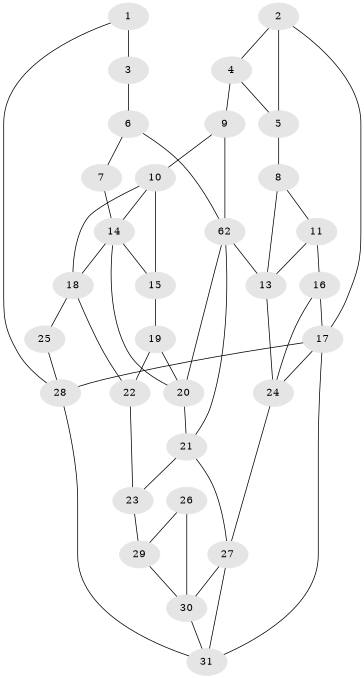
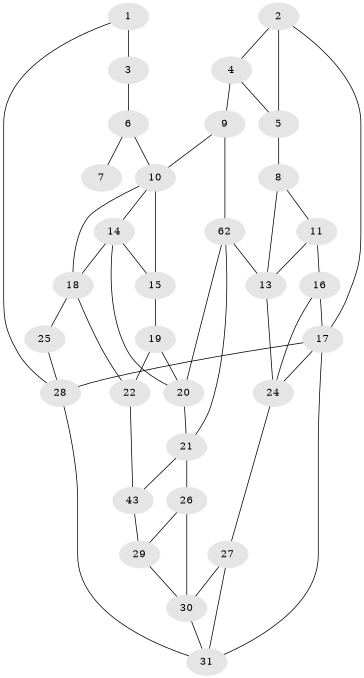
(187, 170) -> (142, 151)
(109, 208) -> none
(218, 498) -> (187, 474)
(133, 501) -> (133, 501)
